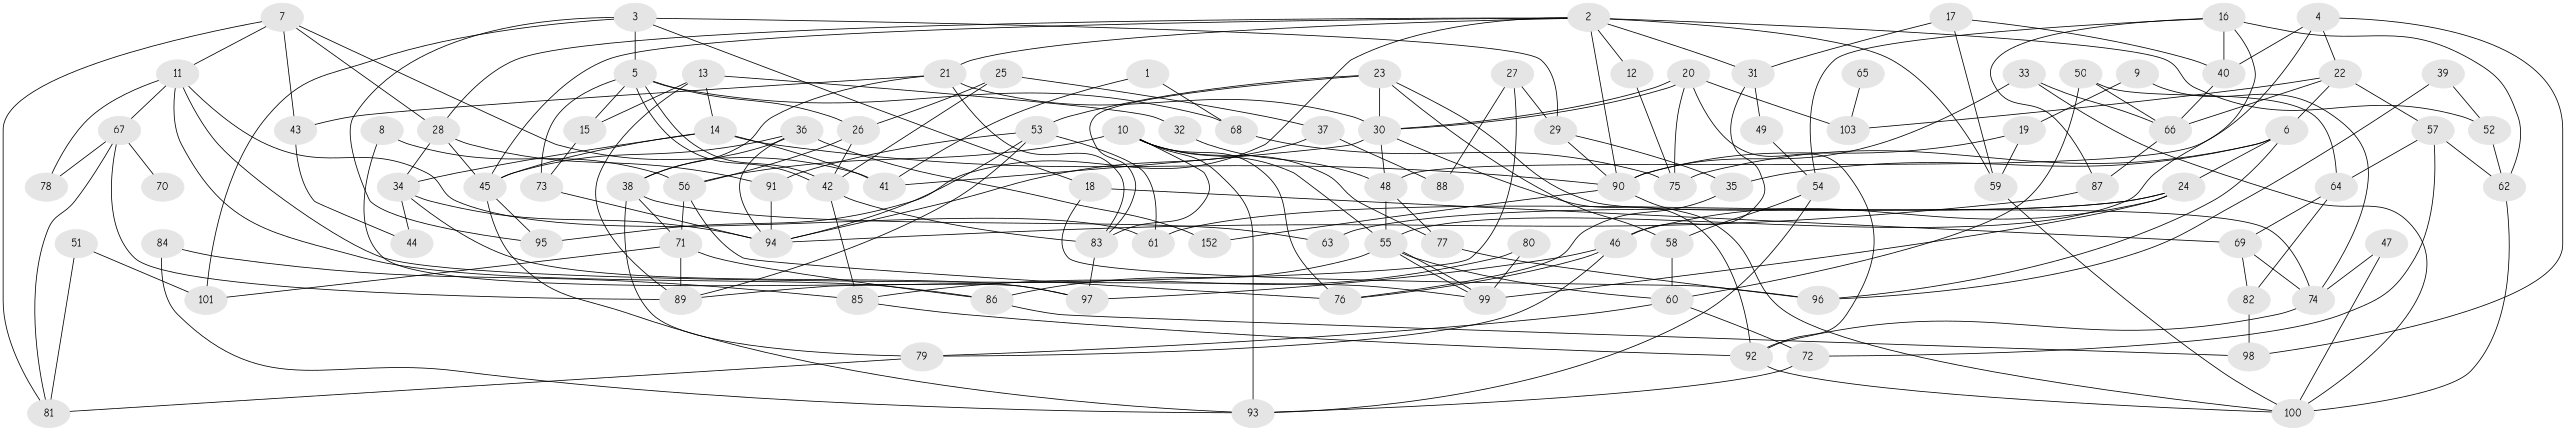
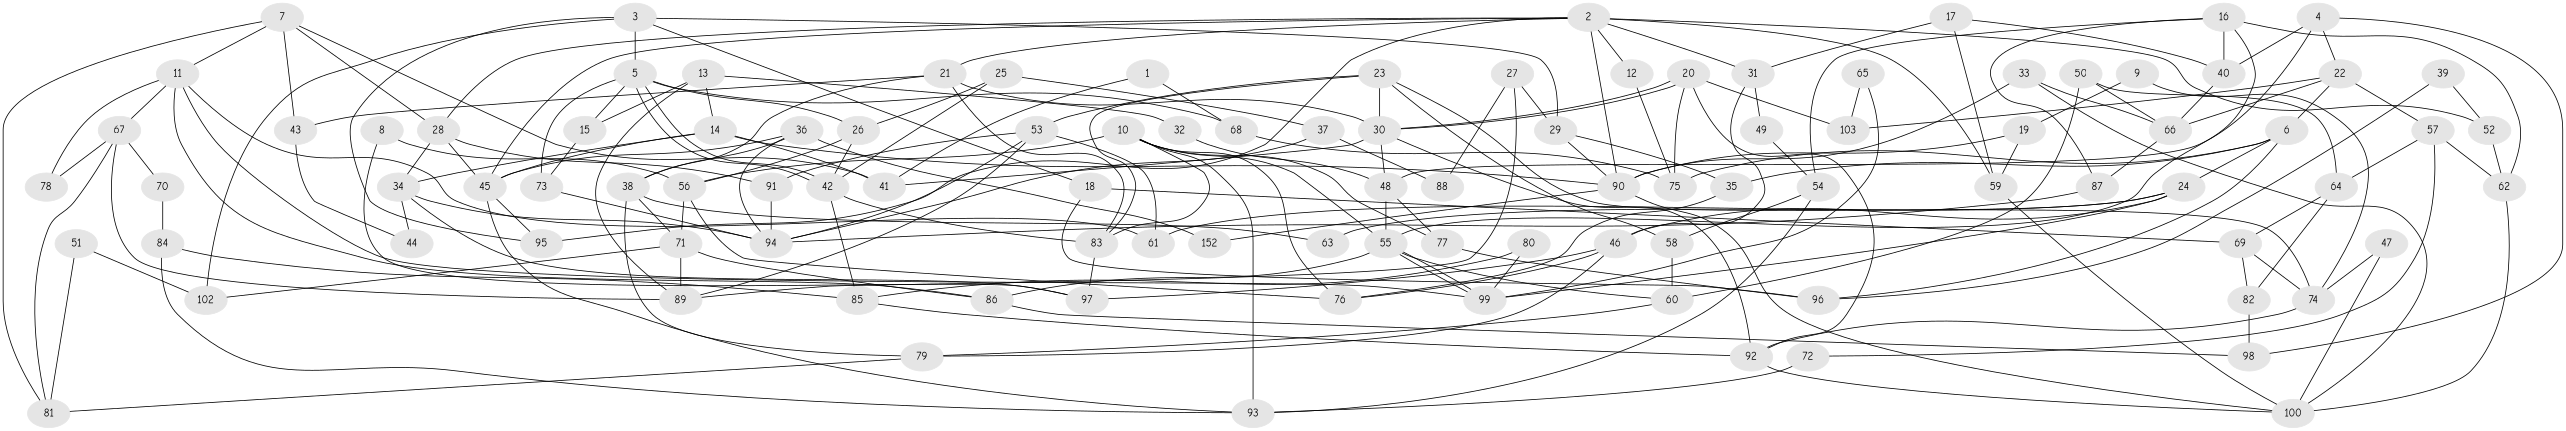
none -> (163, 215)
none -> (1754, 245)
(206, 300) -> (206, 300)
(1741, 327) -> none
